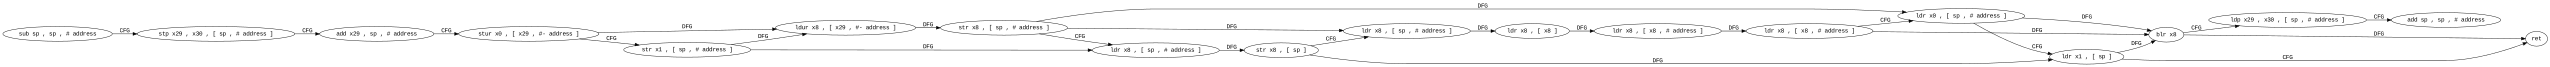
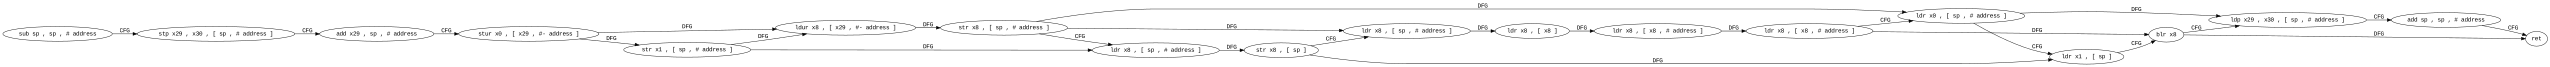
(2085, 22) -> (2118, 12)
(611, 39) -> (611, 39)
(2136, 43) -> (2136, 43)
(2324, 60) -> (2502, 29)
